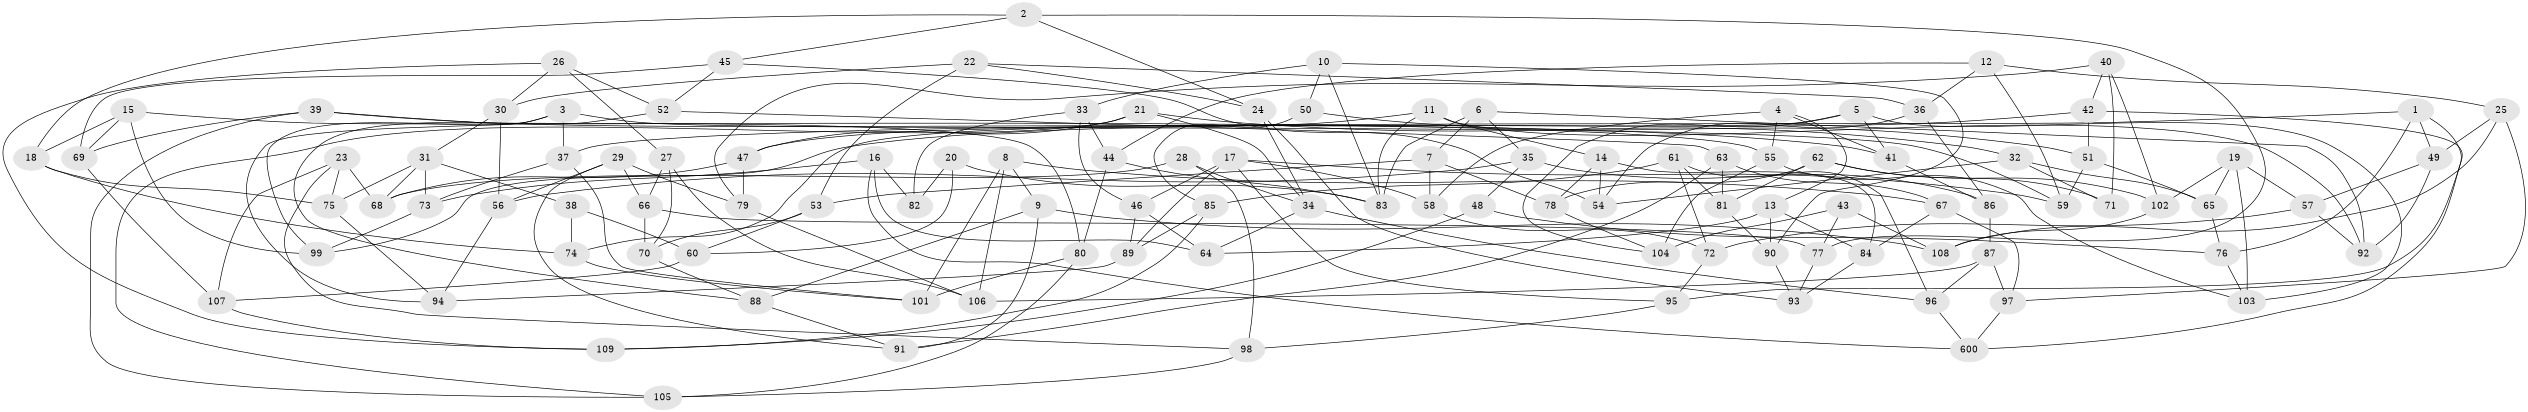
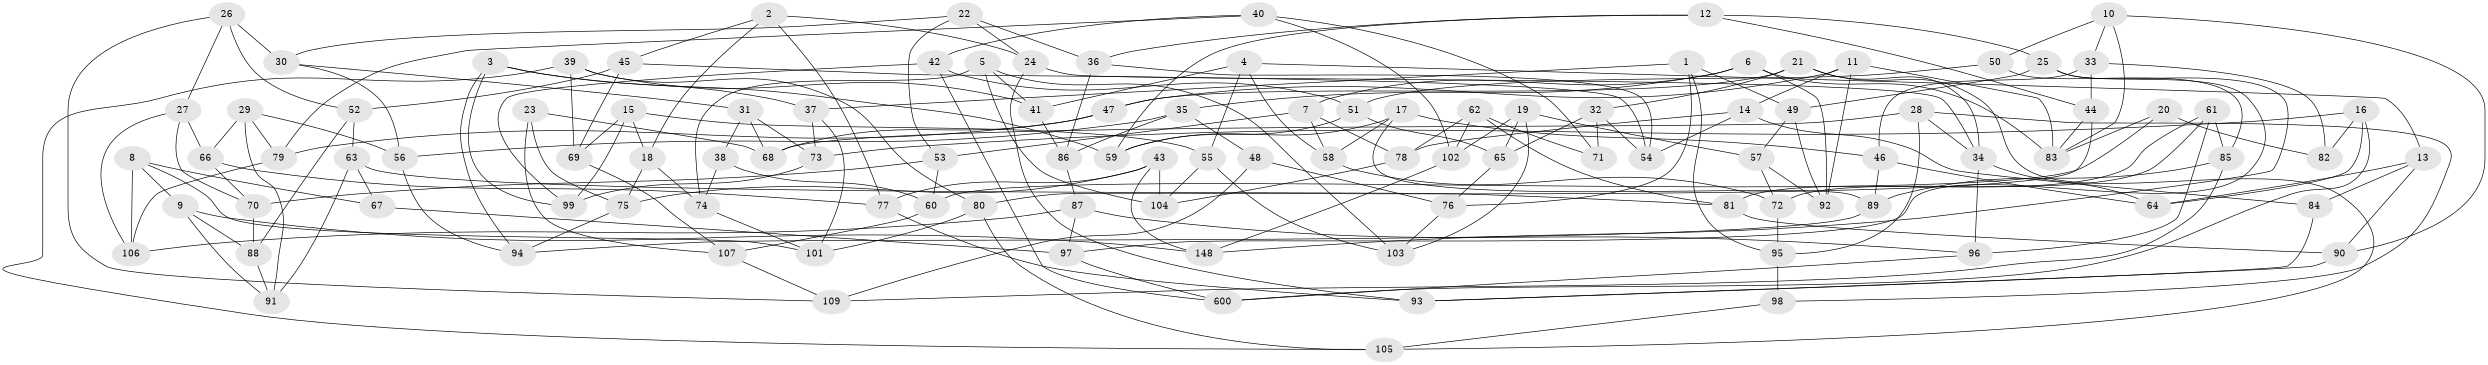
(377, 182) -> (894, 190)
(1904, 230) -> none
(1941, 254) -> (1204, 254)
(1425, 286) -> (1890, 225)
(696, 328) -> none
